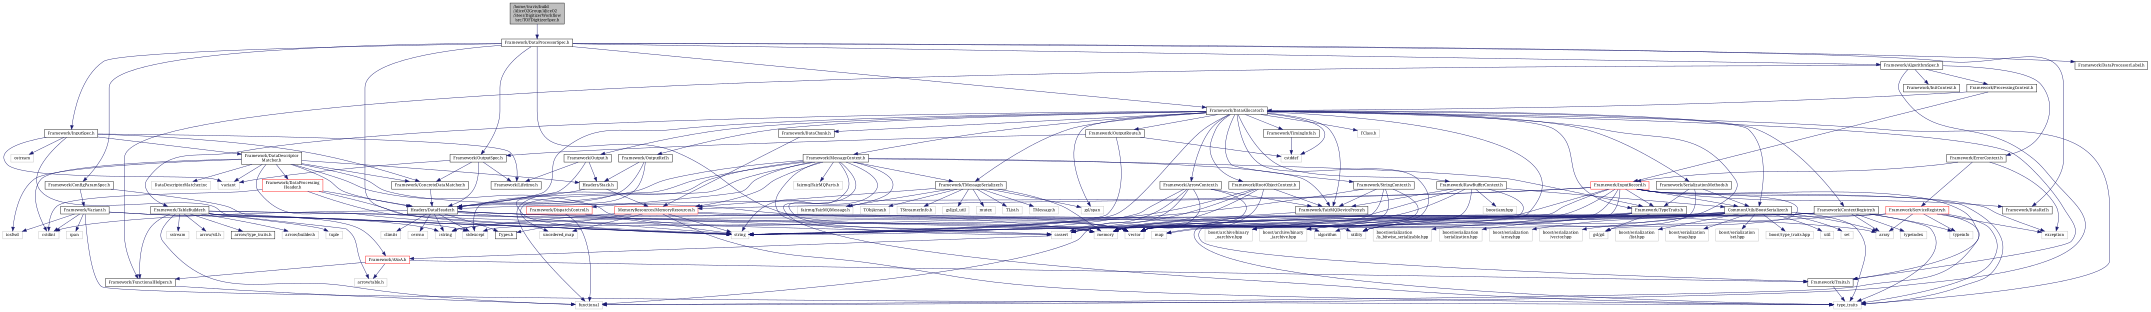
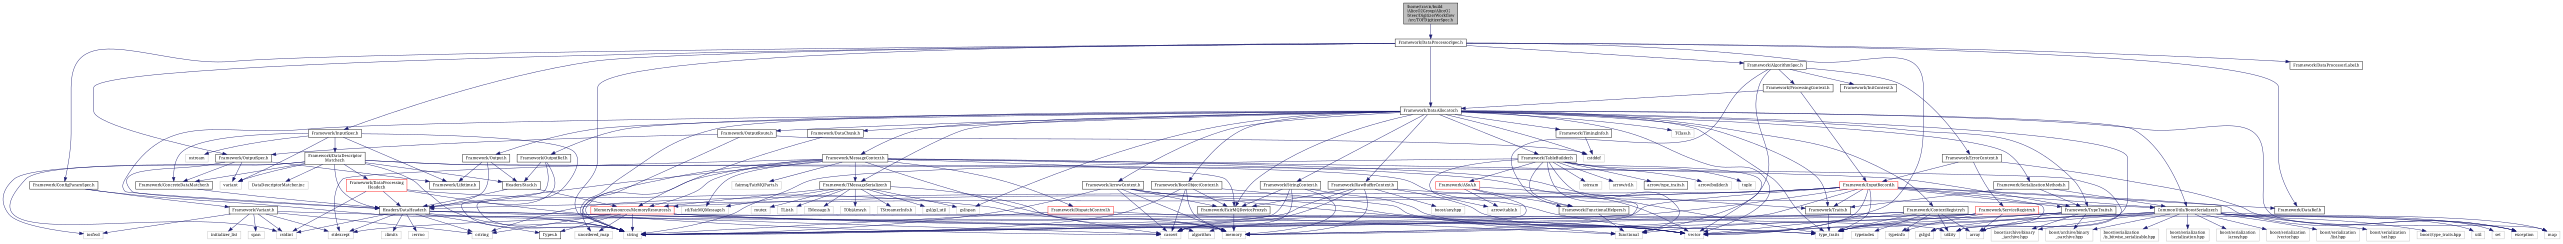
(695, 187) -> none
(825, 210) -> (705, 210)
none -> (224, 235)
(1687, 235) -> none
(732, 247) -> (1385, 224)
